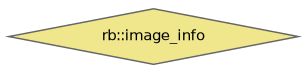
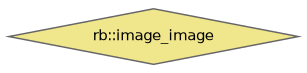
(154, 37) -> (154, 37)
